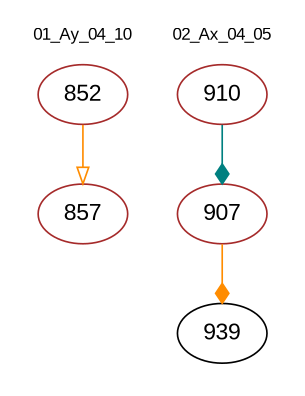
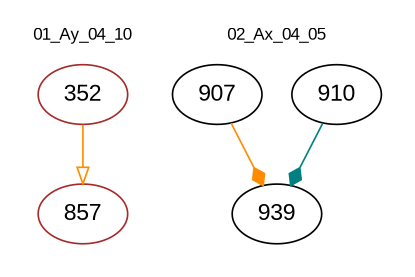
(83, 95) -> (83, 95)
(222, 95) -> (337, 95)
(222, 144) -> (311, 145)
(222, 214) -> (217, 95)
